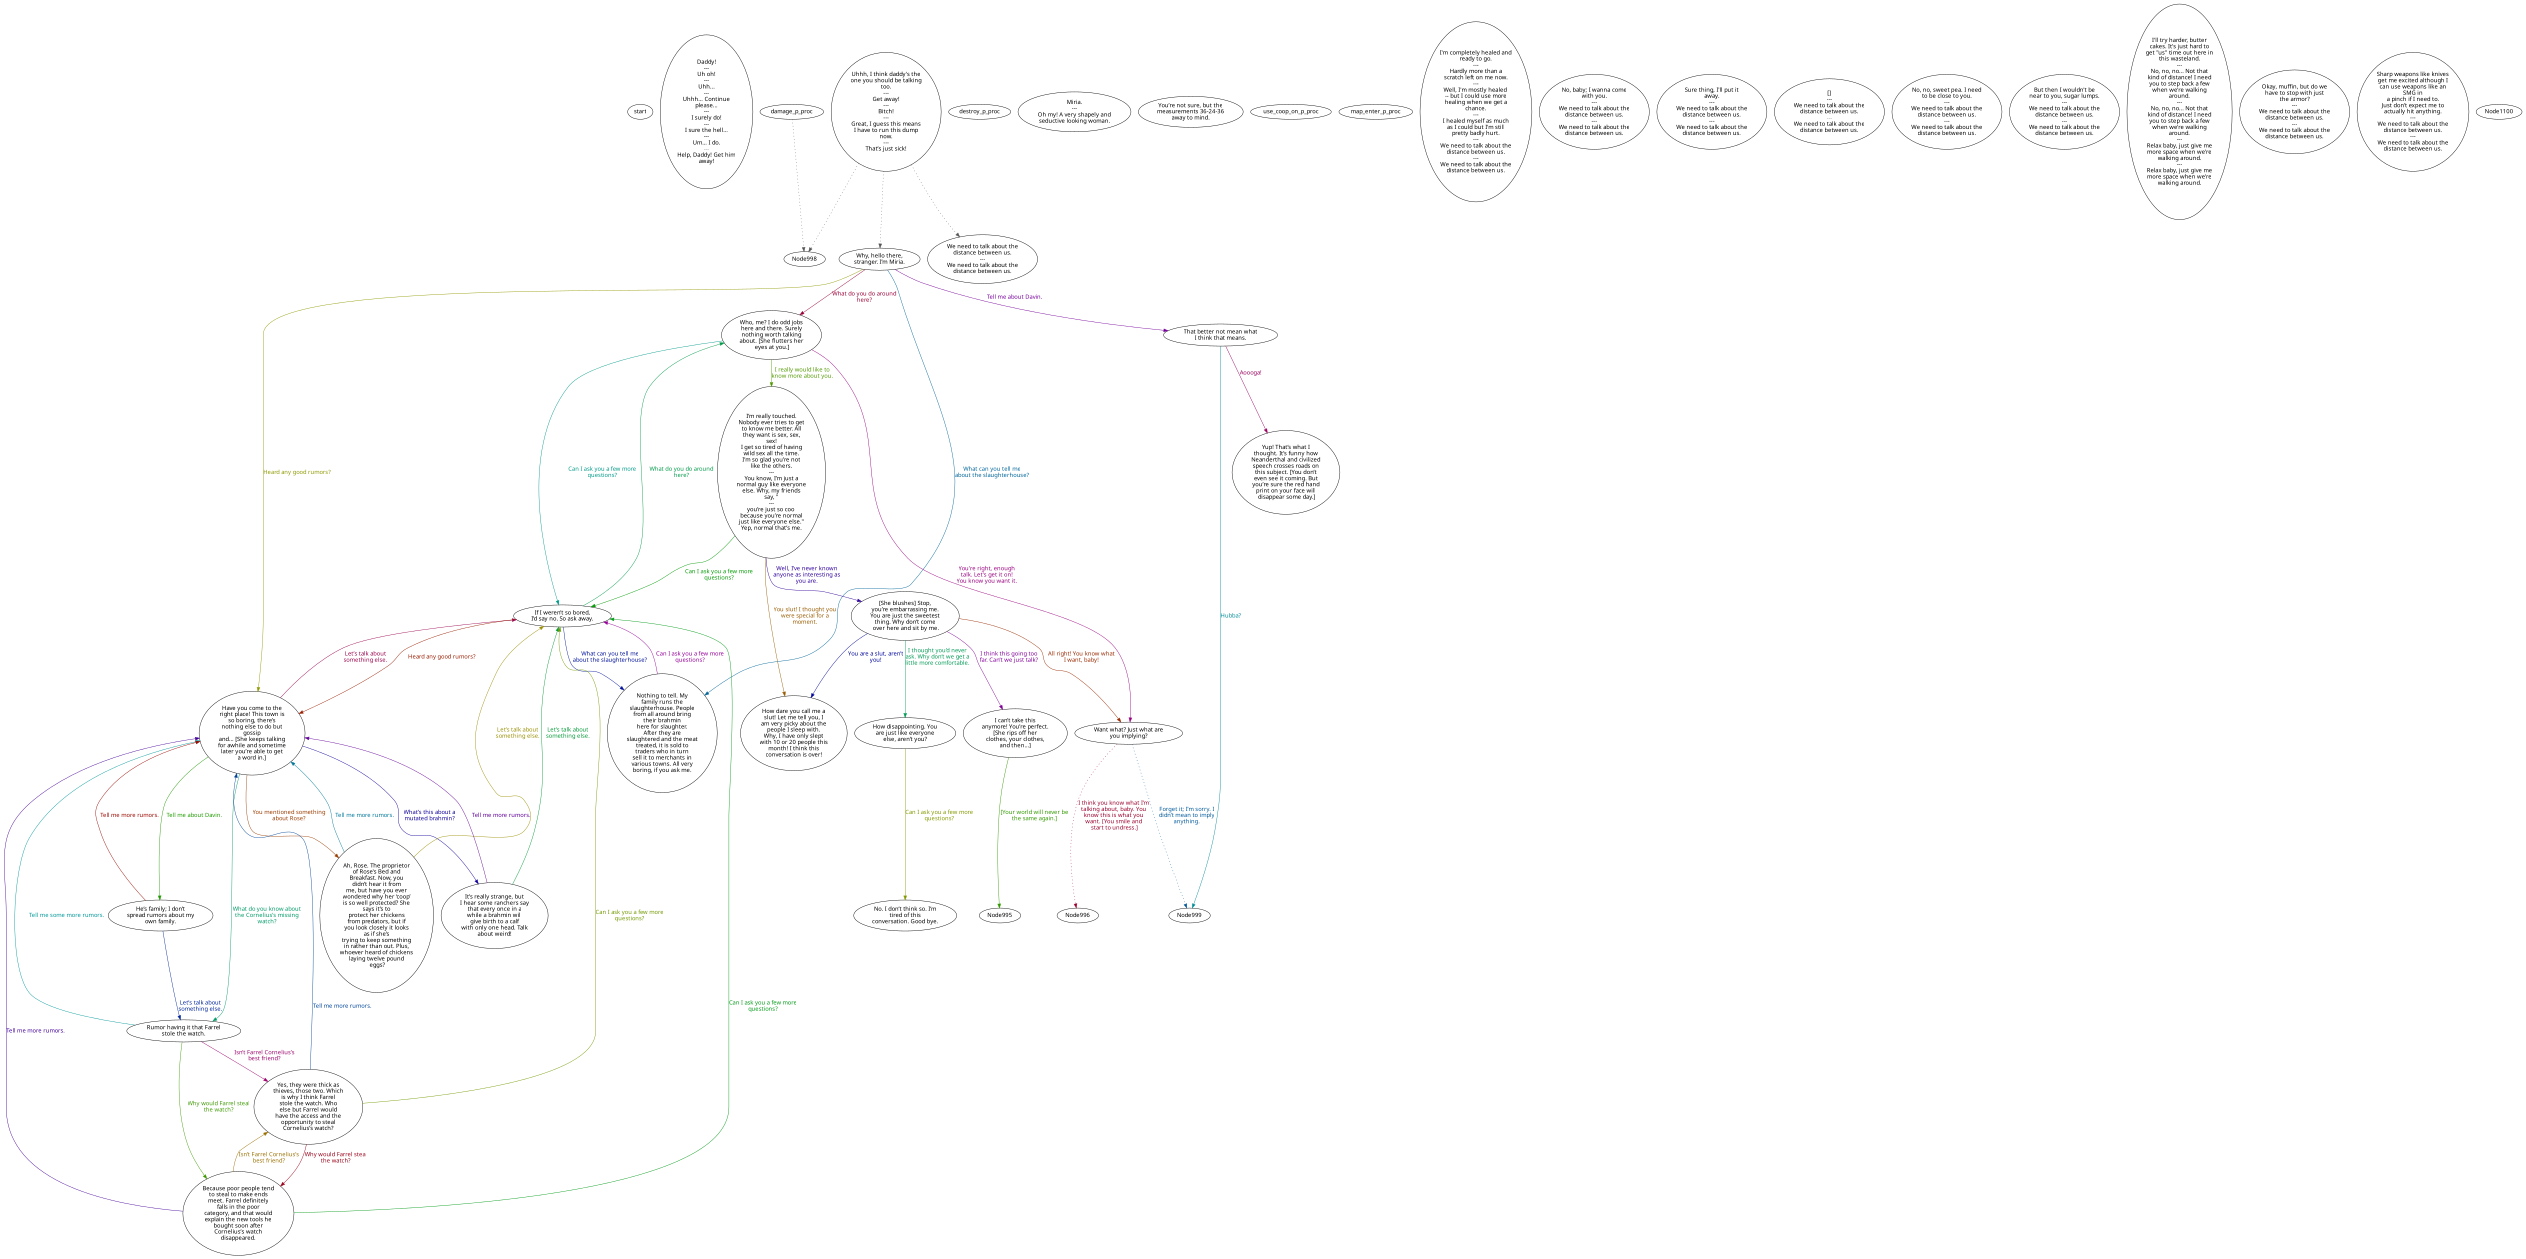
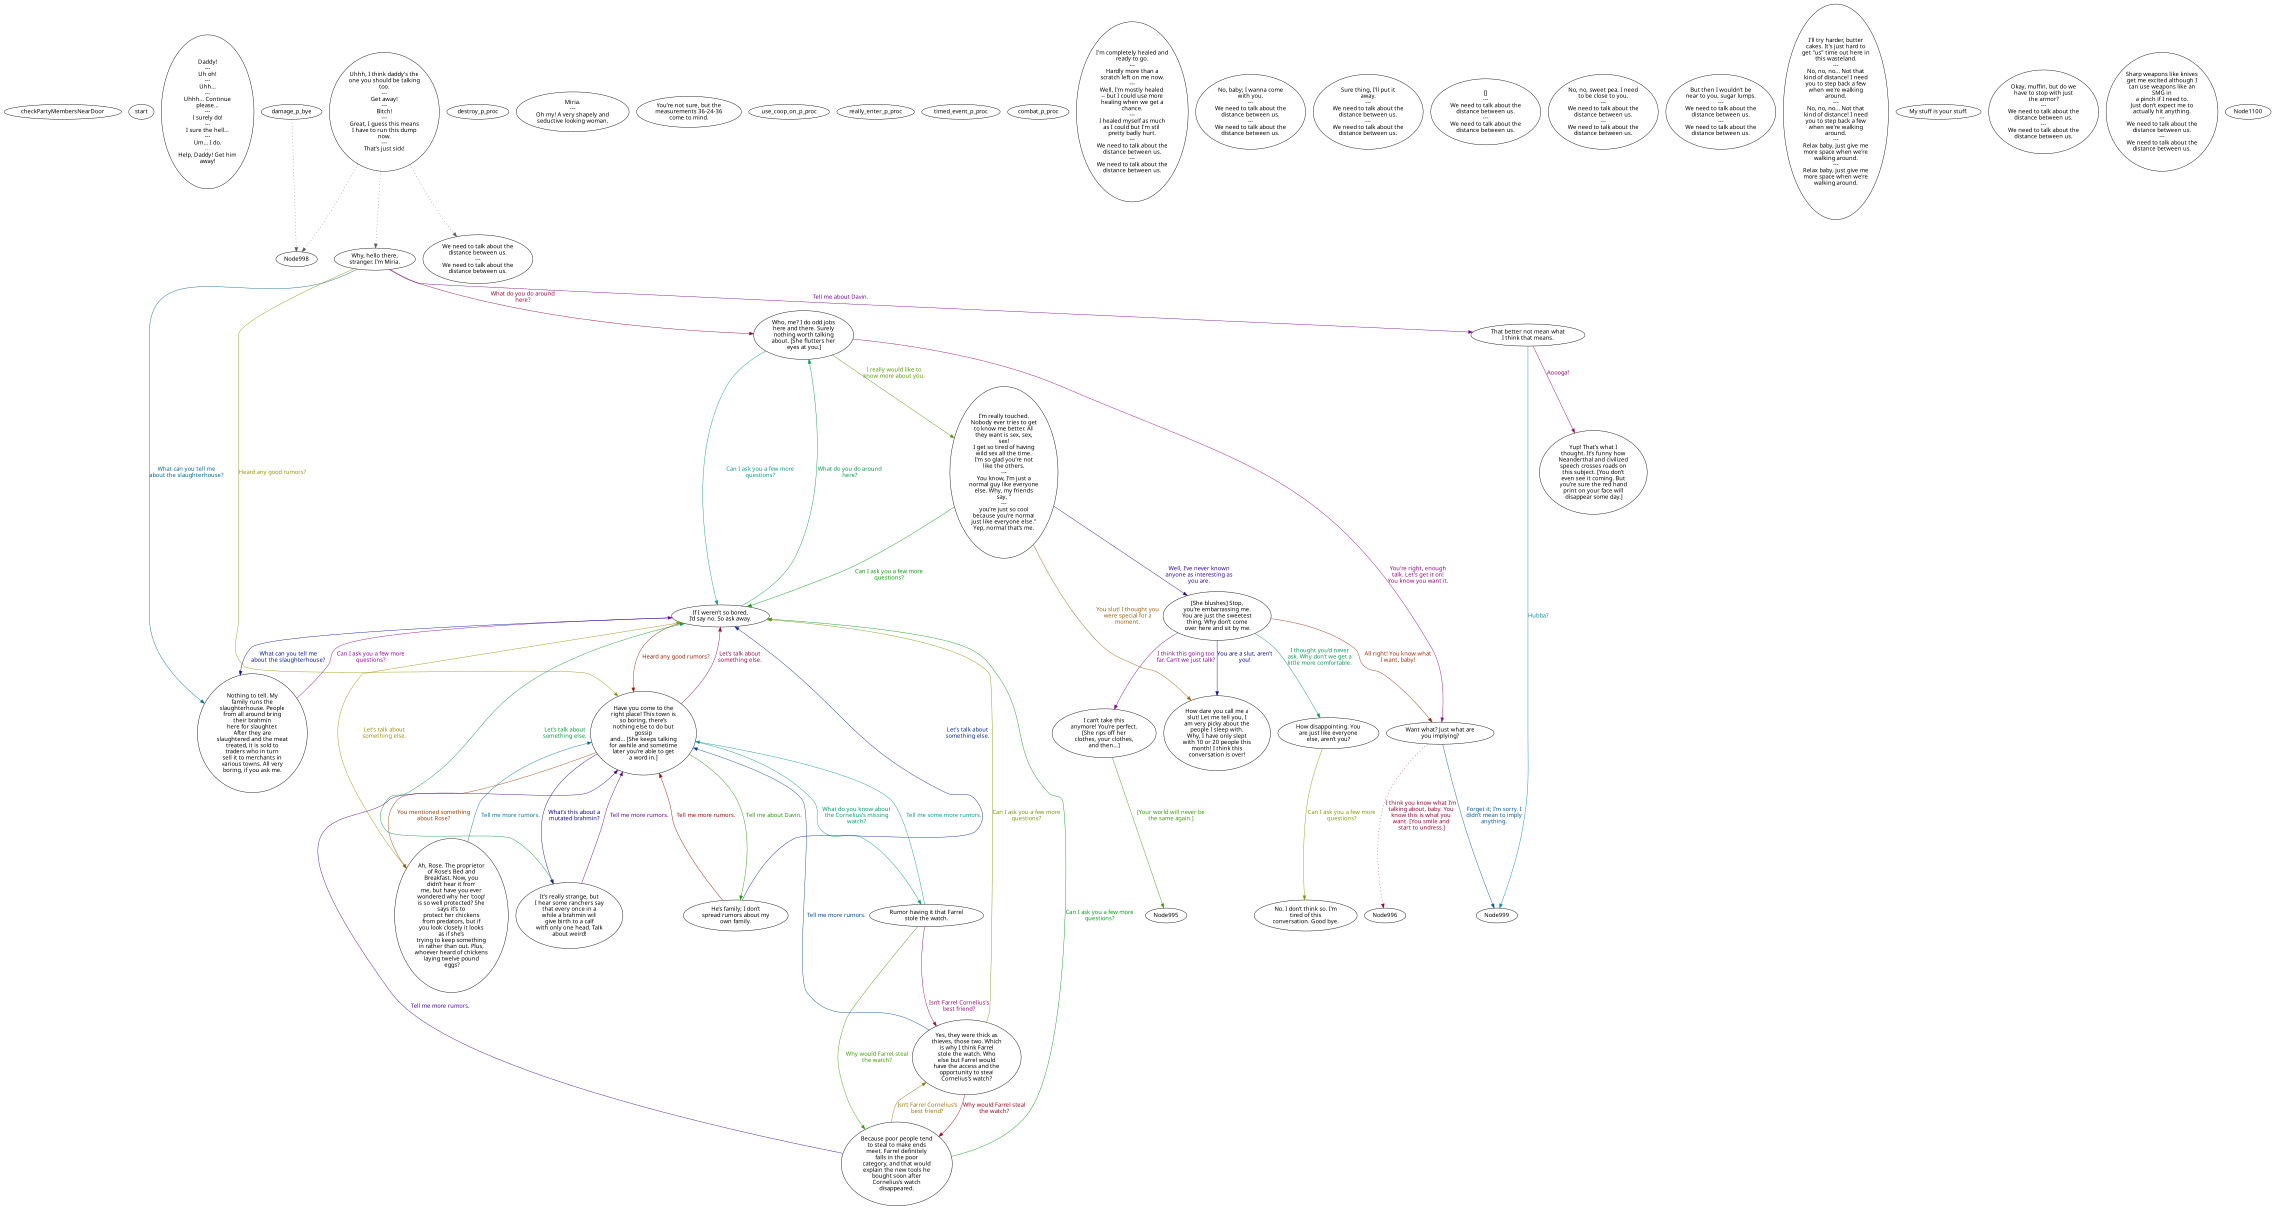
none -> (63, 112)
(792, 112) -> (292, 112)
none -> (961, 112)
none -> (1038, 112)
(1191, 112) -> (689, 112)
(1376, 112) -> (876, 112)
none -> (1939, 112)
(1157, 825) -> (1464, 825)
(170, 974) -> (976, 801)
